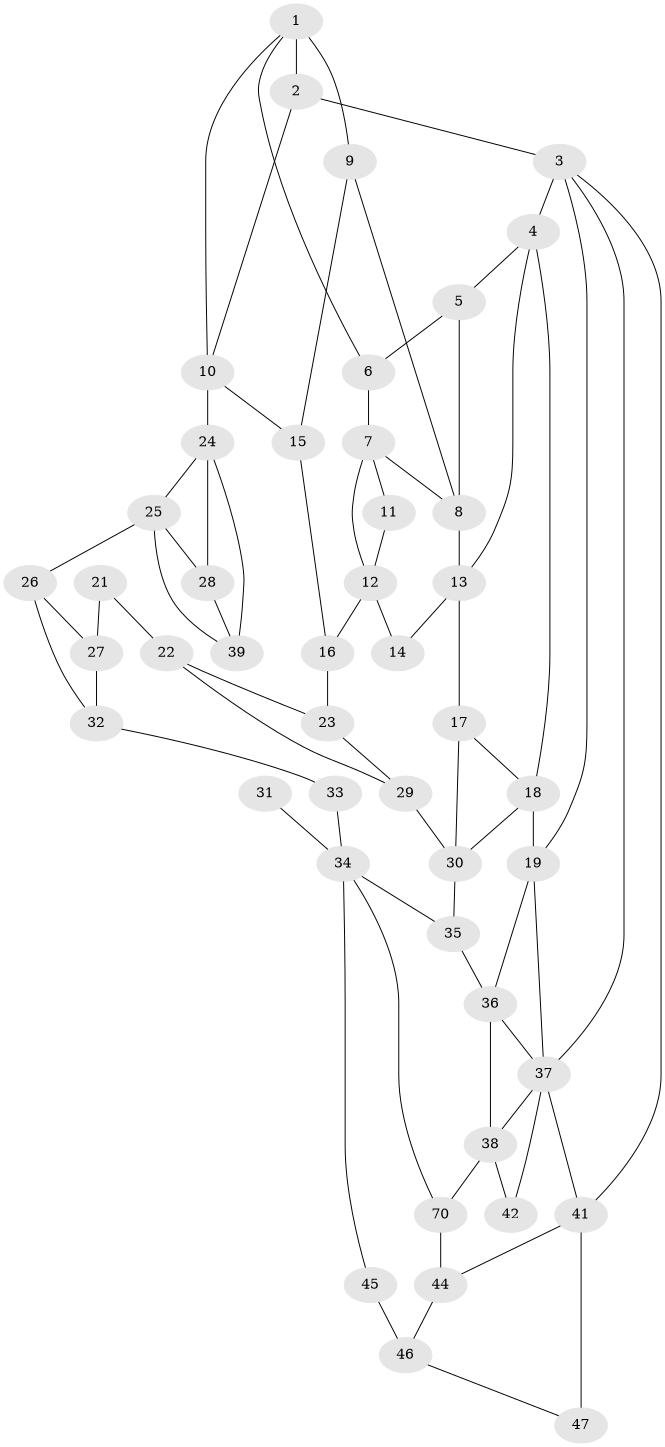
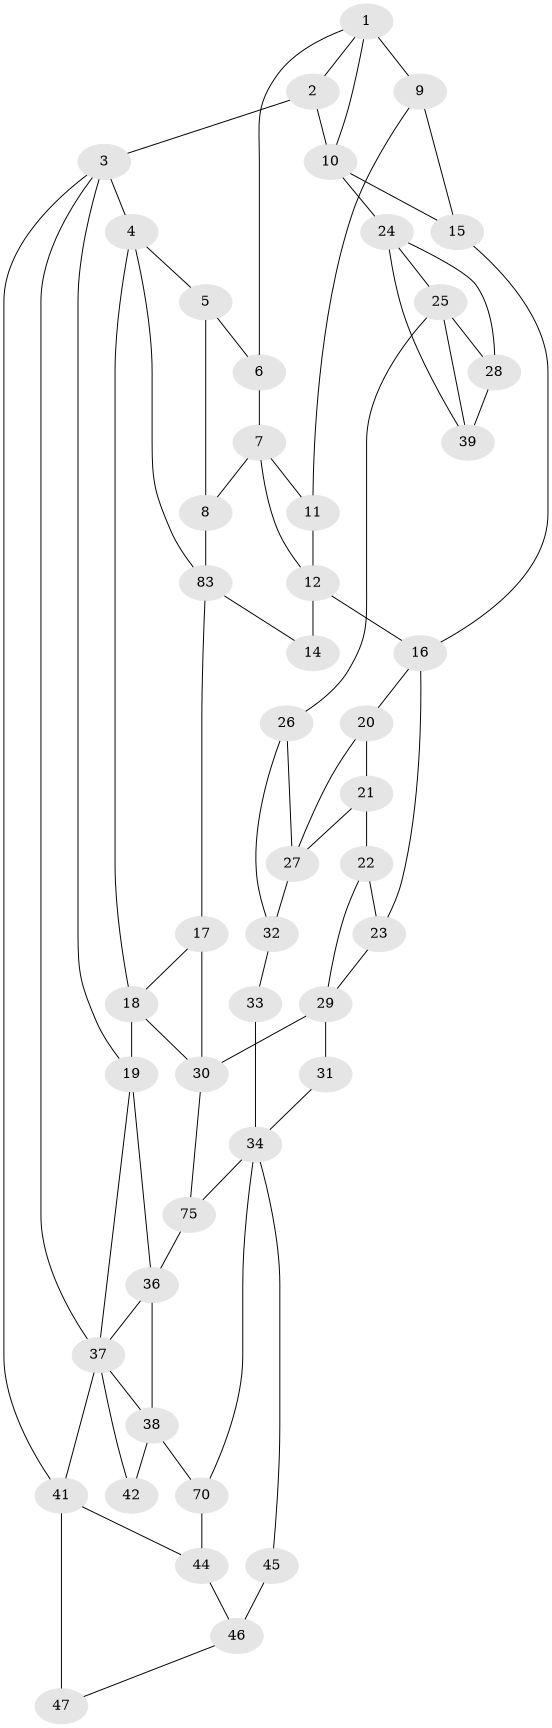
(402, 329) -> (332, 294)
(459, 583) -> (206, 583)
none -> (367, 723)
(453, 934) -> (189, 1215)
none -> (326, 1039)
